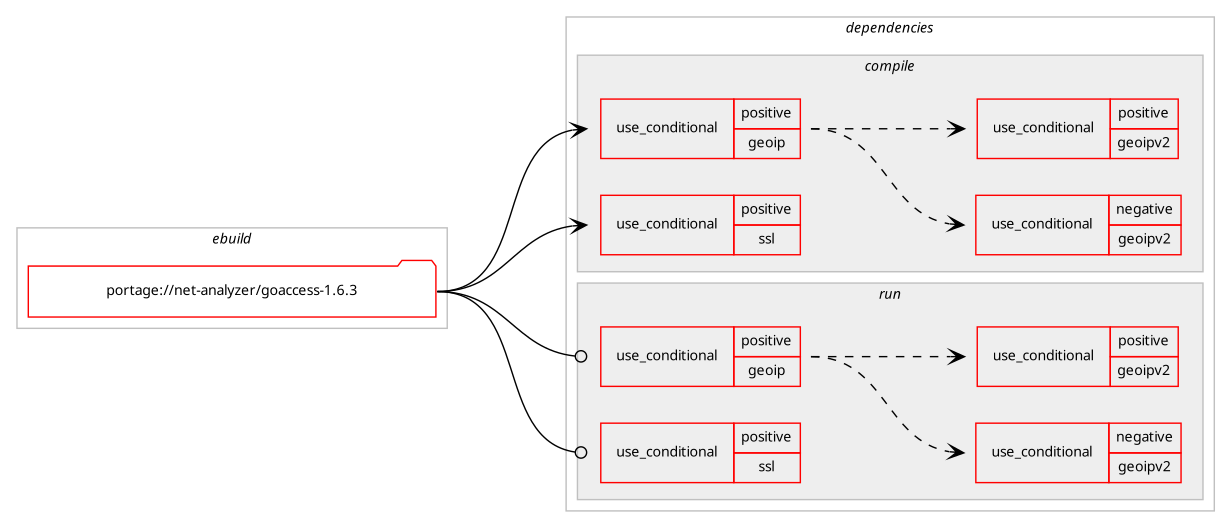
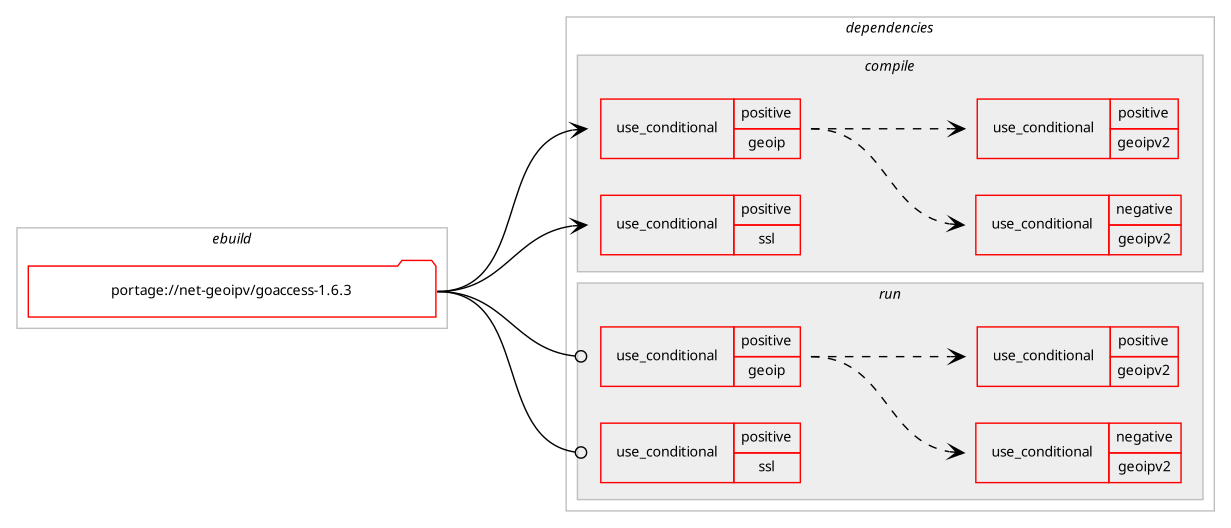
(232, 292) -> (232, 292)
